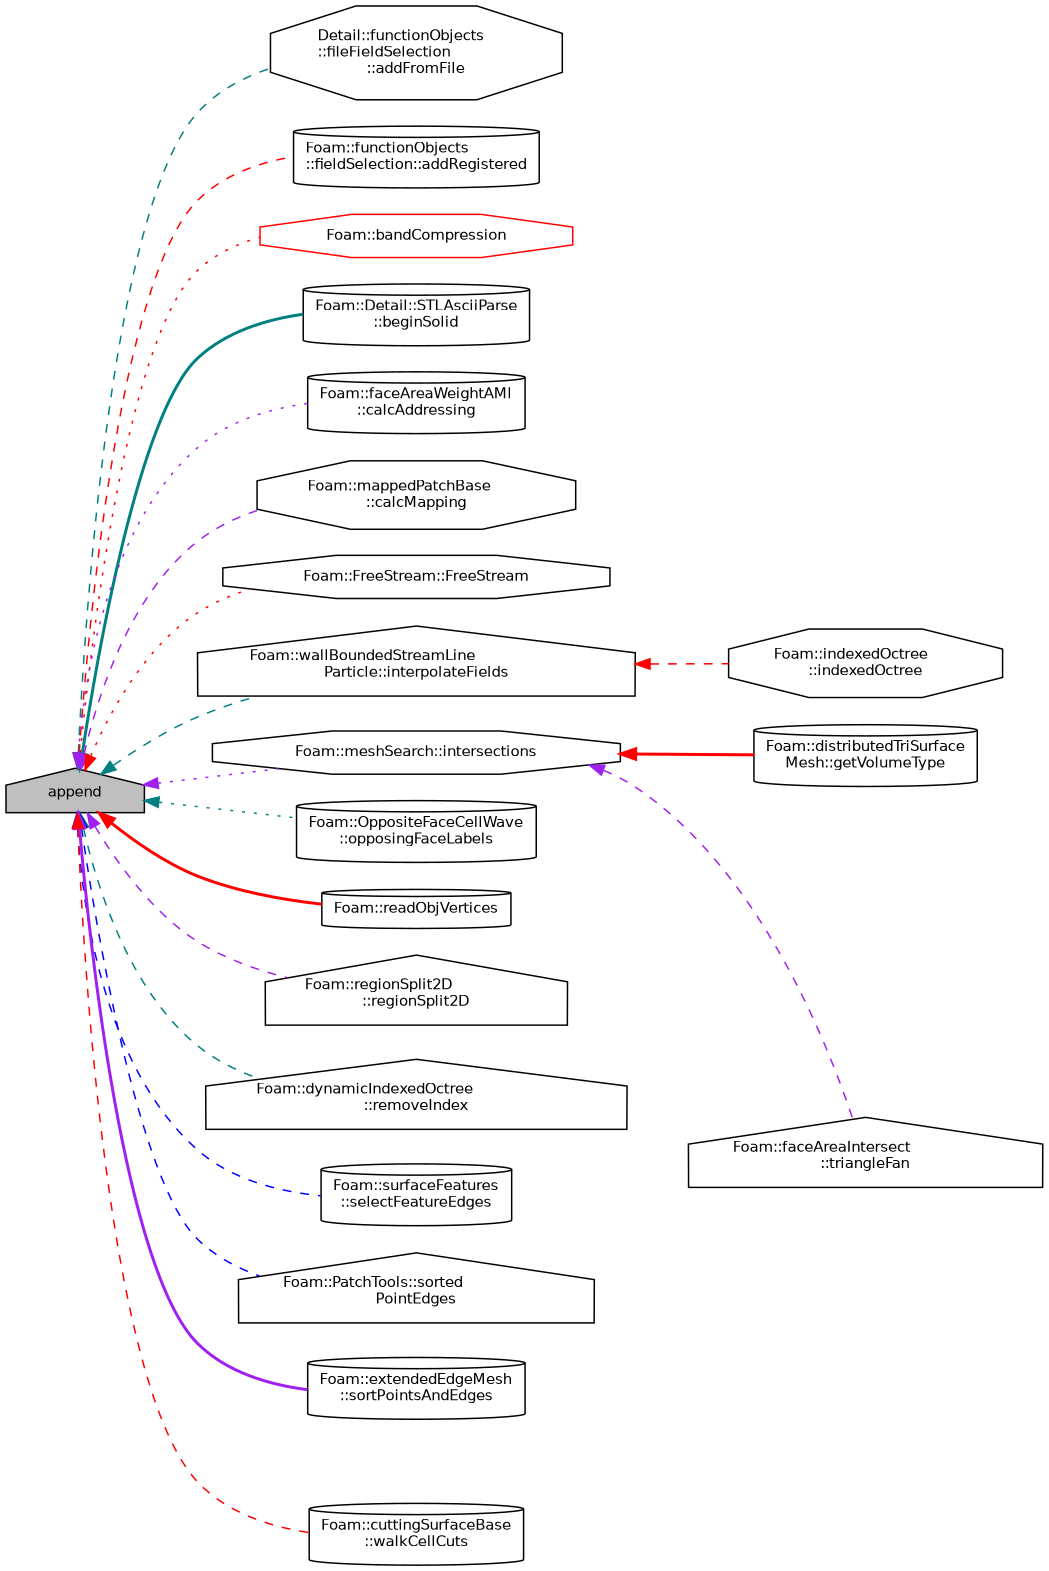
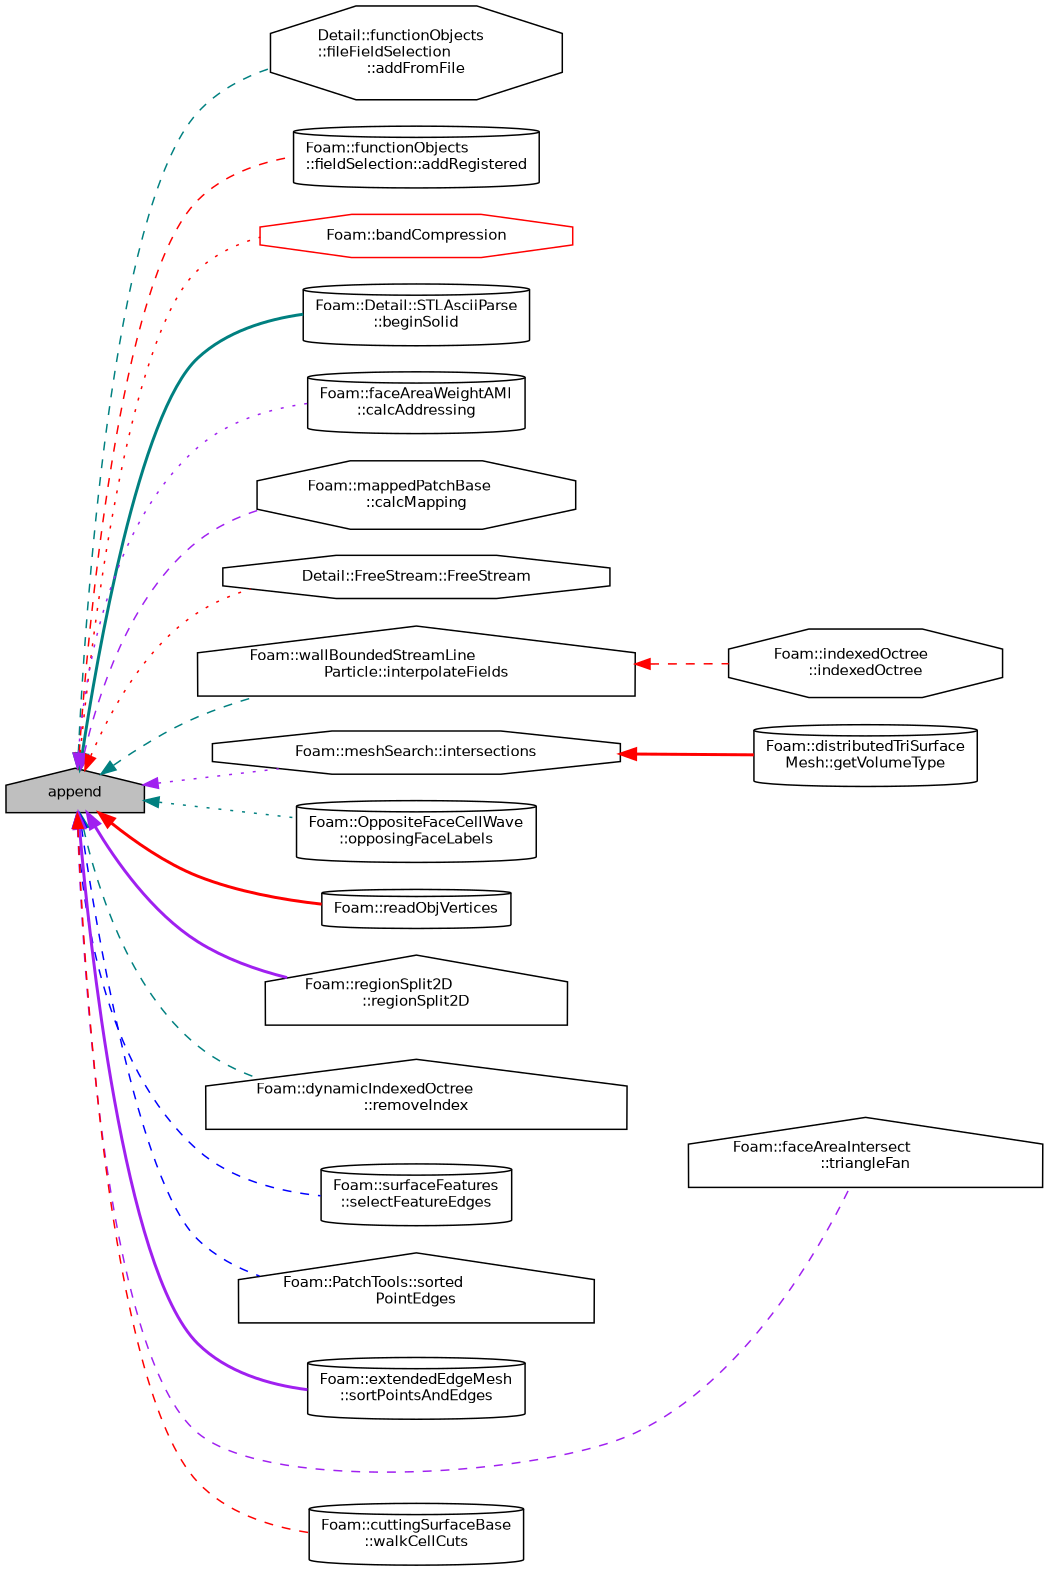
(416, 577) -> (416, 577)
(759, 920) -> (269, 1461)
(174, 924) -> (174, 924)
